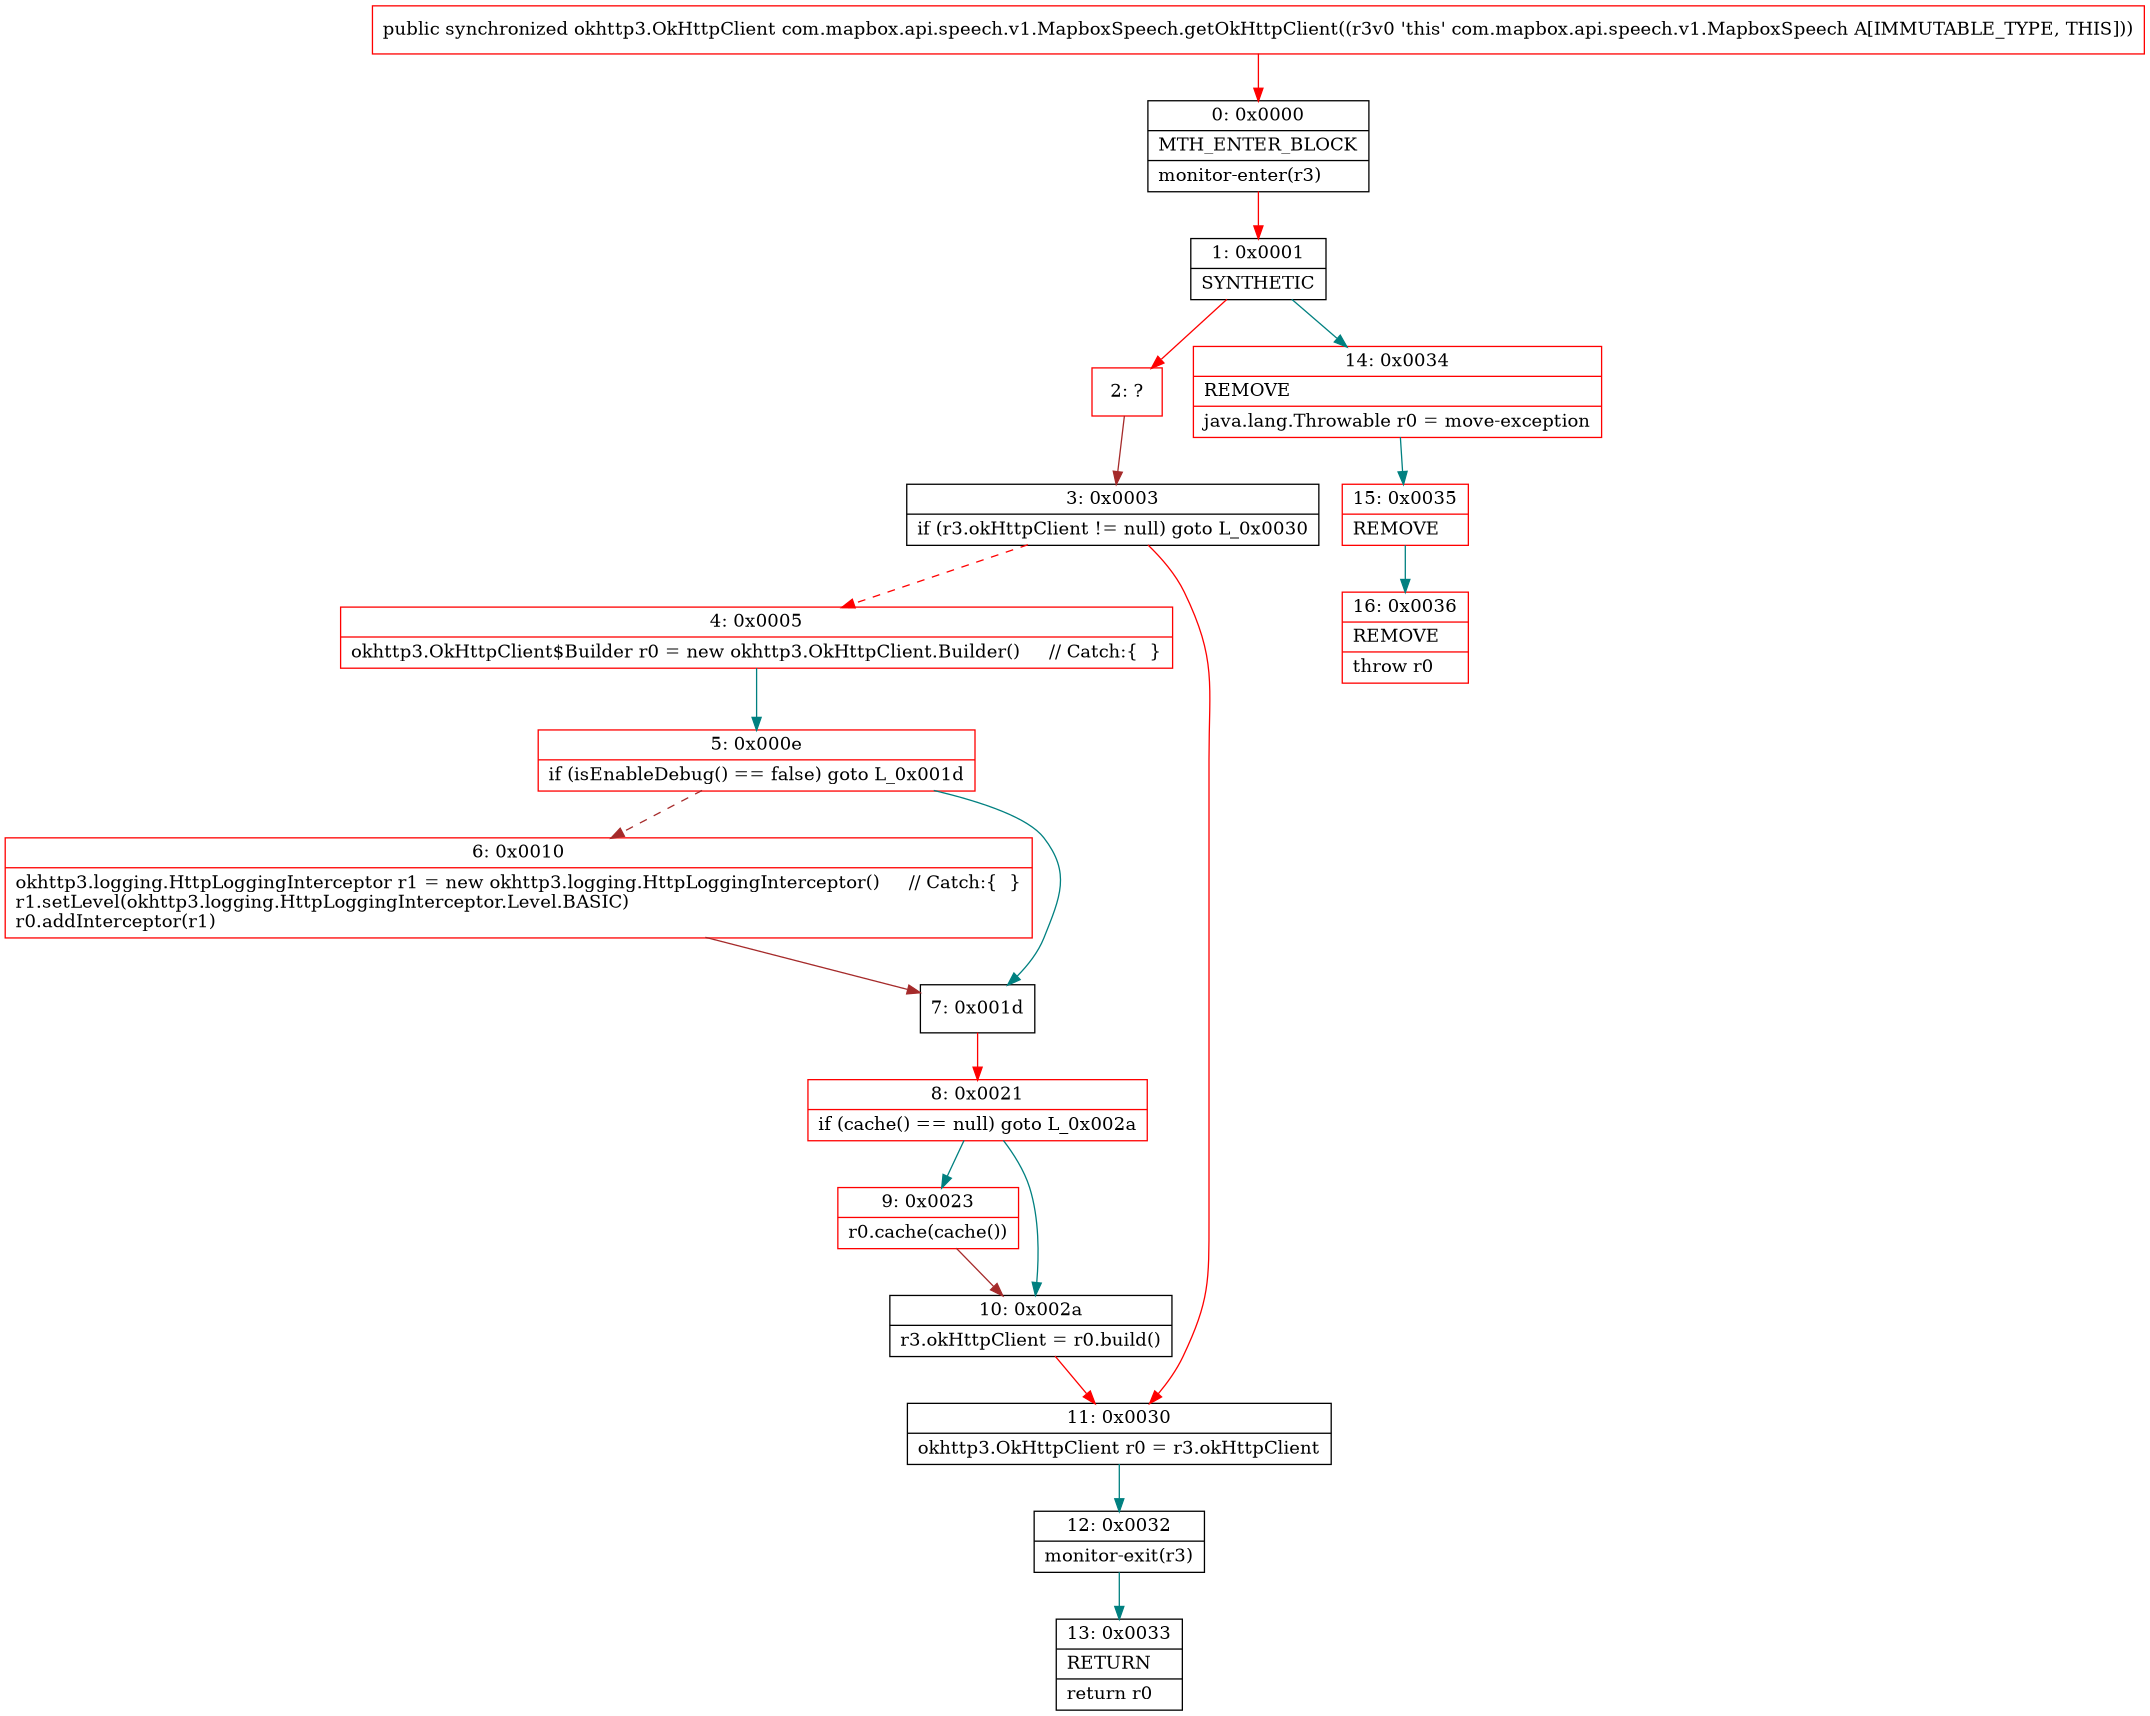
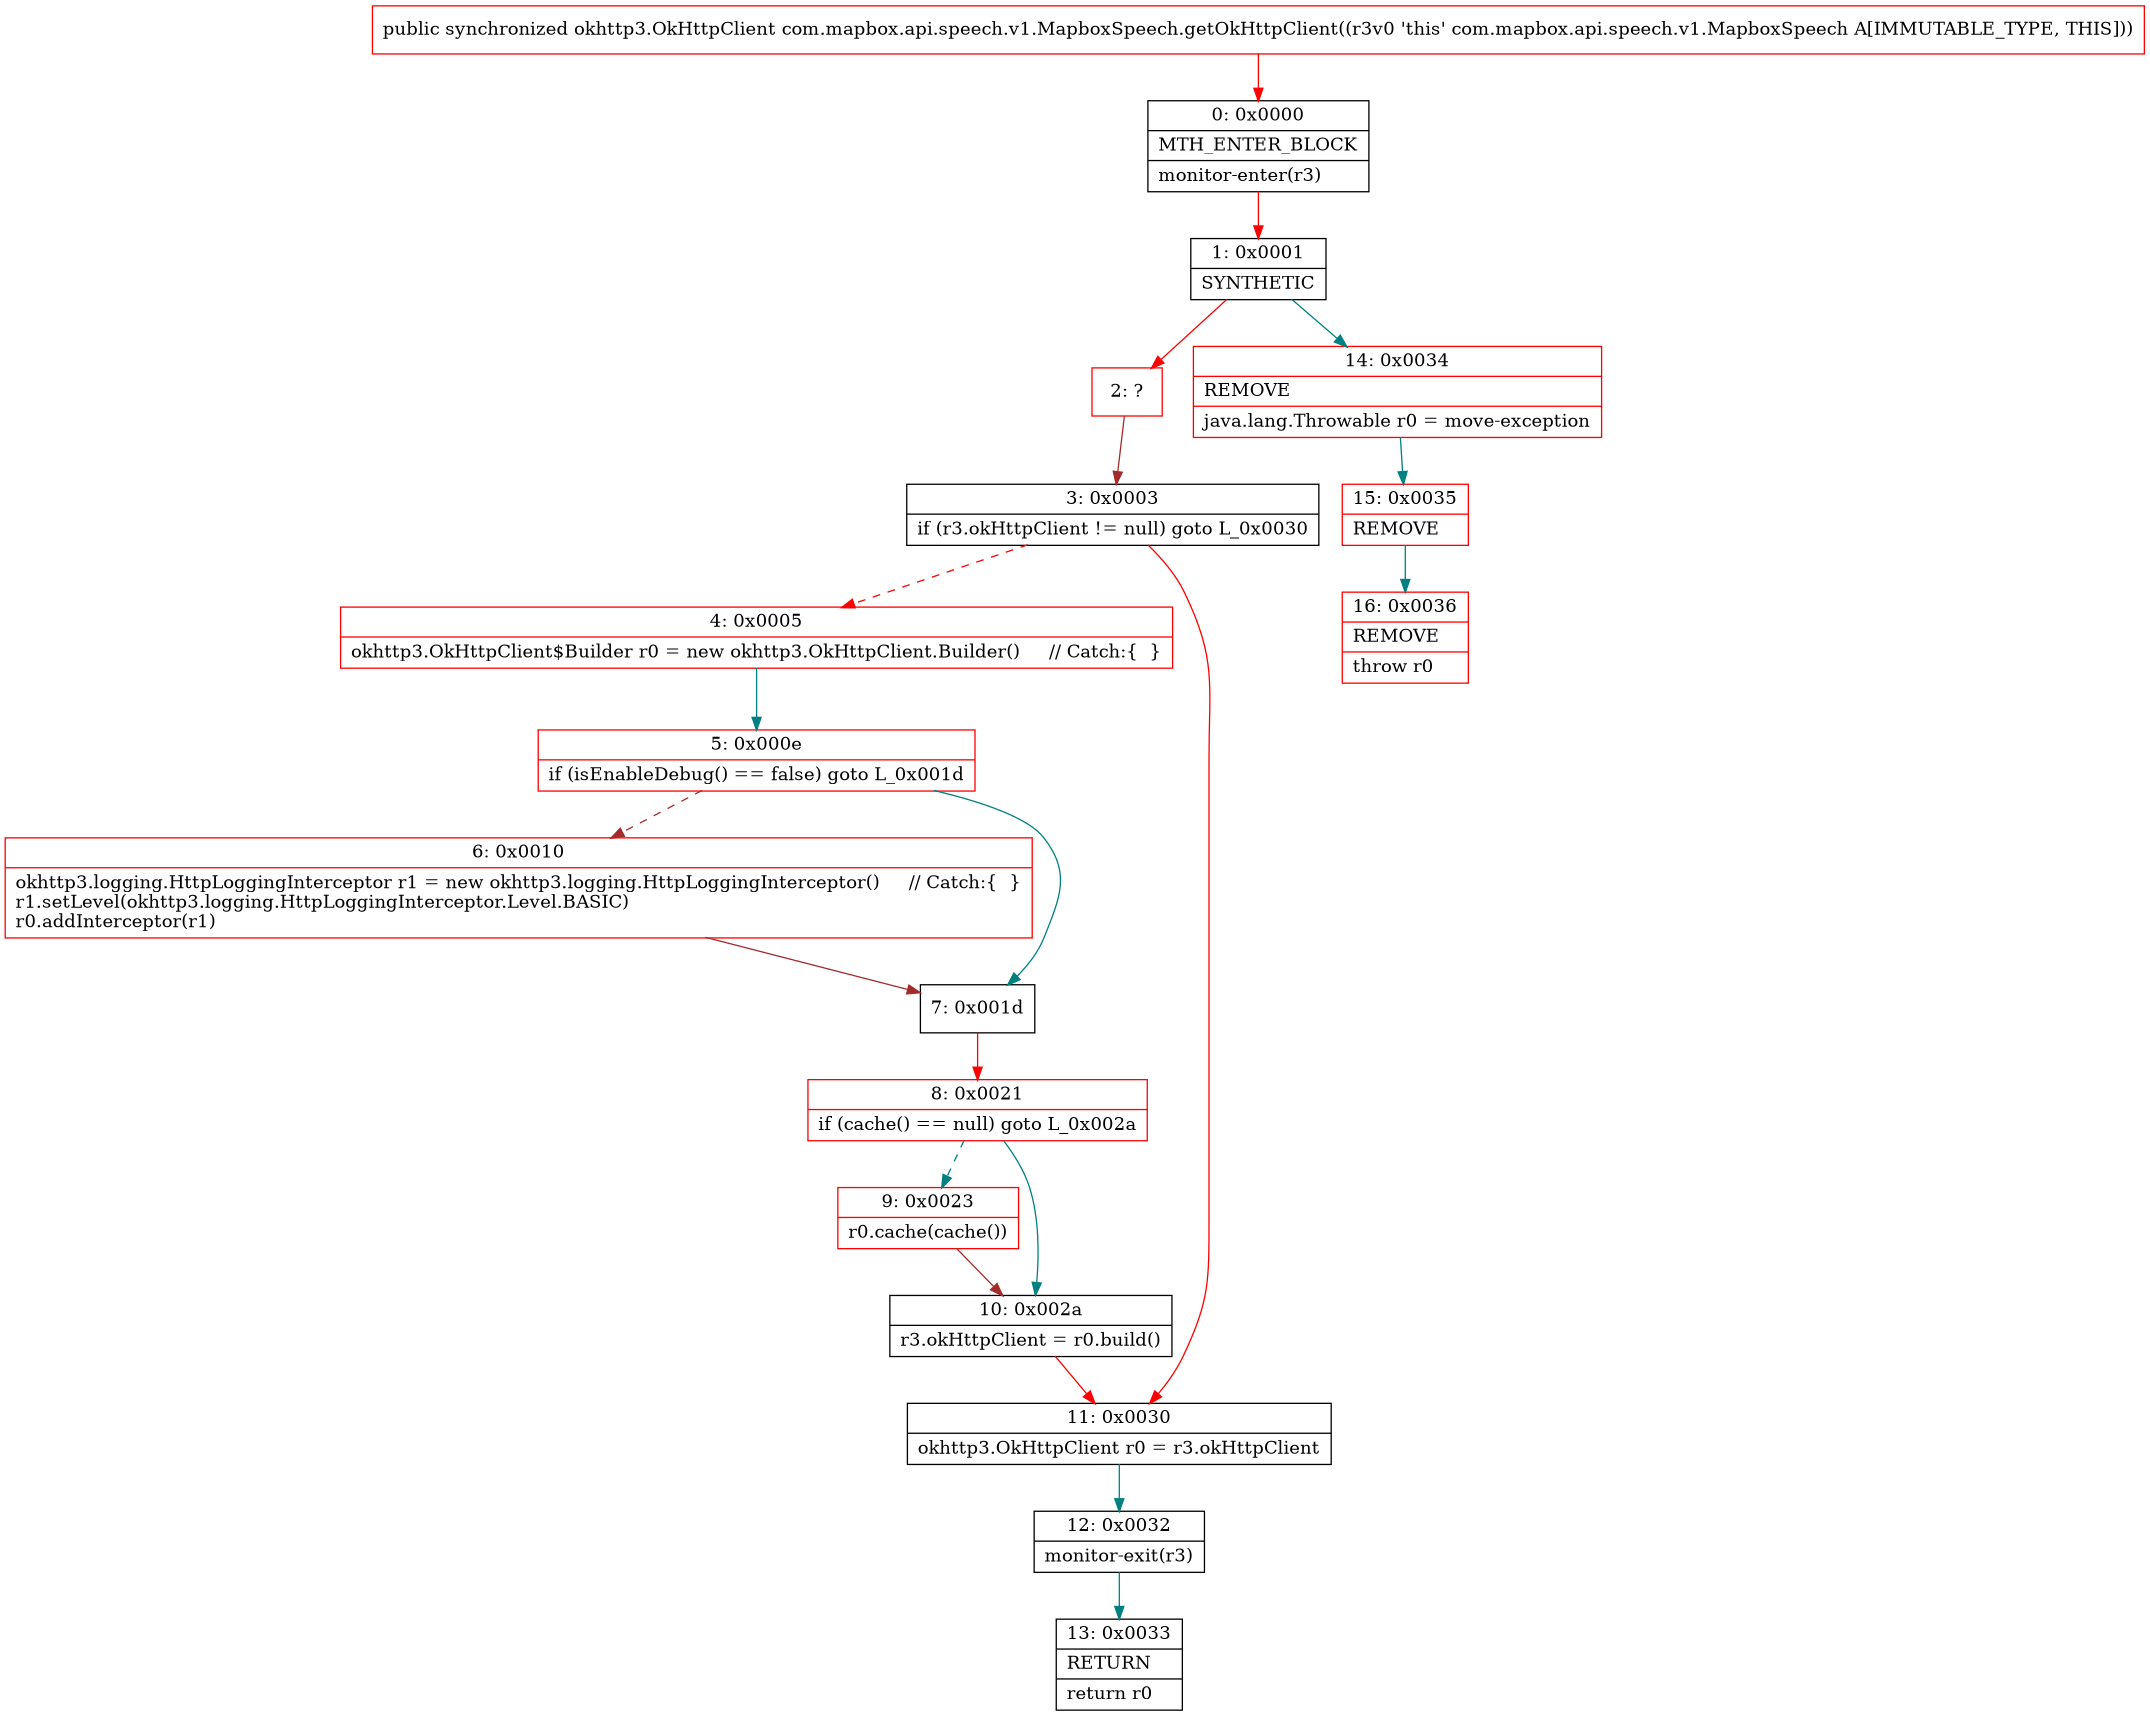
(956, 1158) -> (956, 1158)
